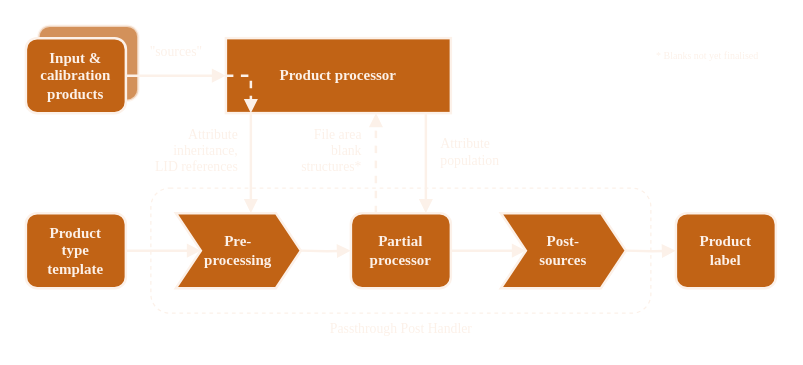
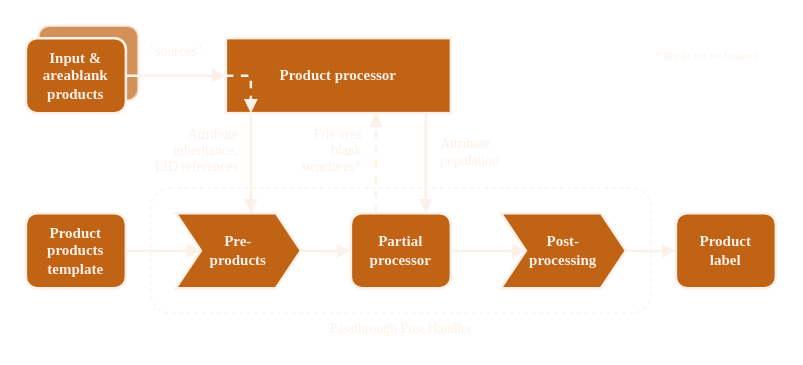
(76, 76) -> (76, 76)
(76, 251) -> (76, 251)
(238, 251) -> (238, 251)
(563, 251) -> (563, 251)
